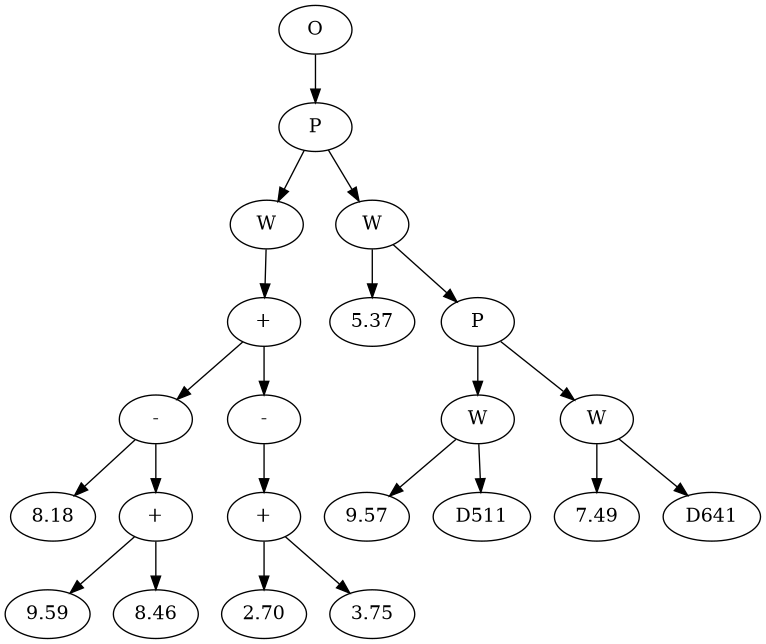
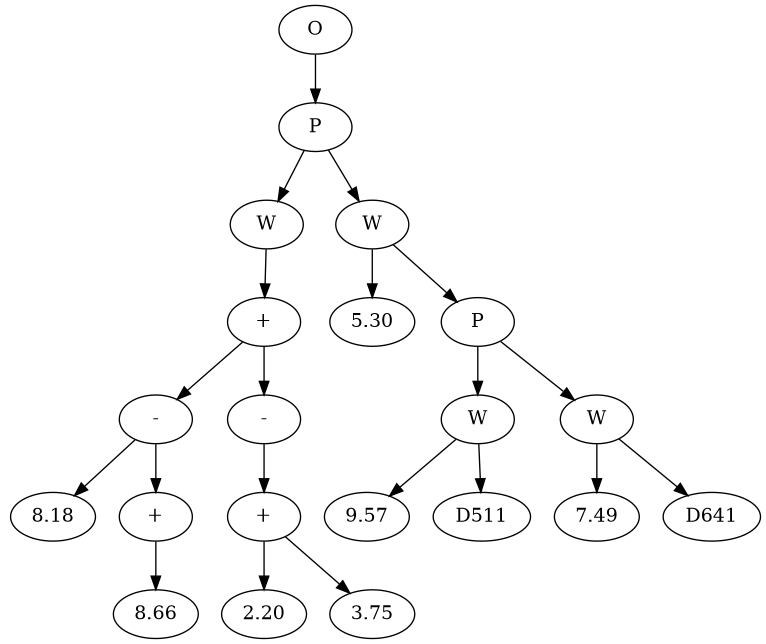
(372, 322) -> (372, 322)
(48, 614) -> none
(156, 614) -> (156, 614)
(264, 614) -> (264, 614)
